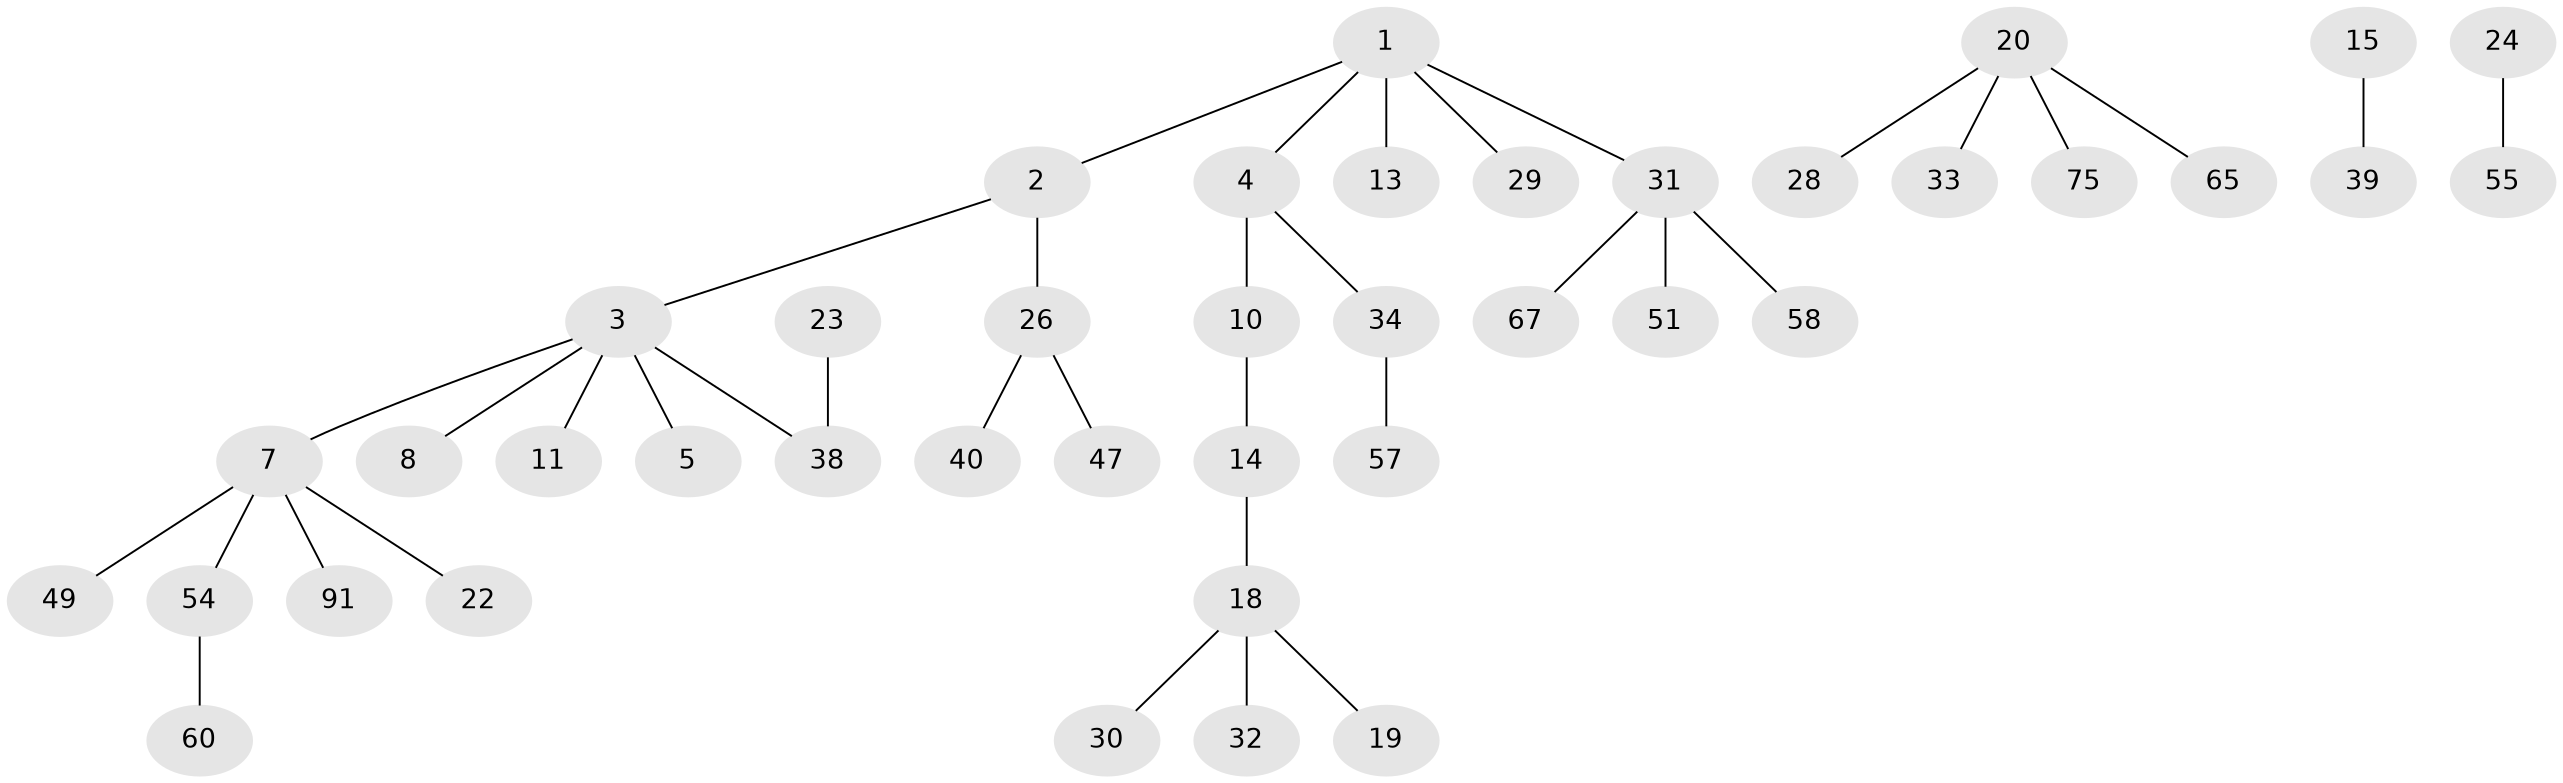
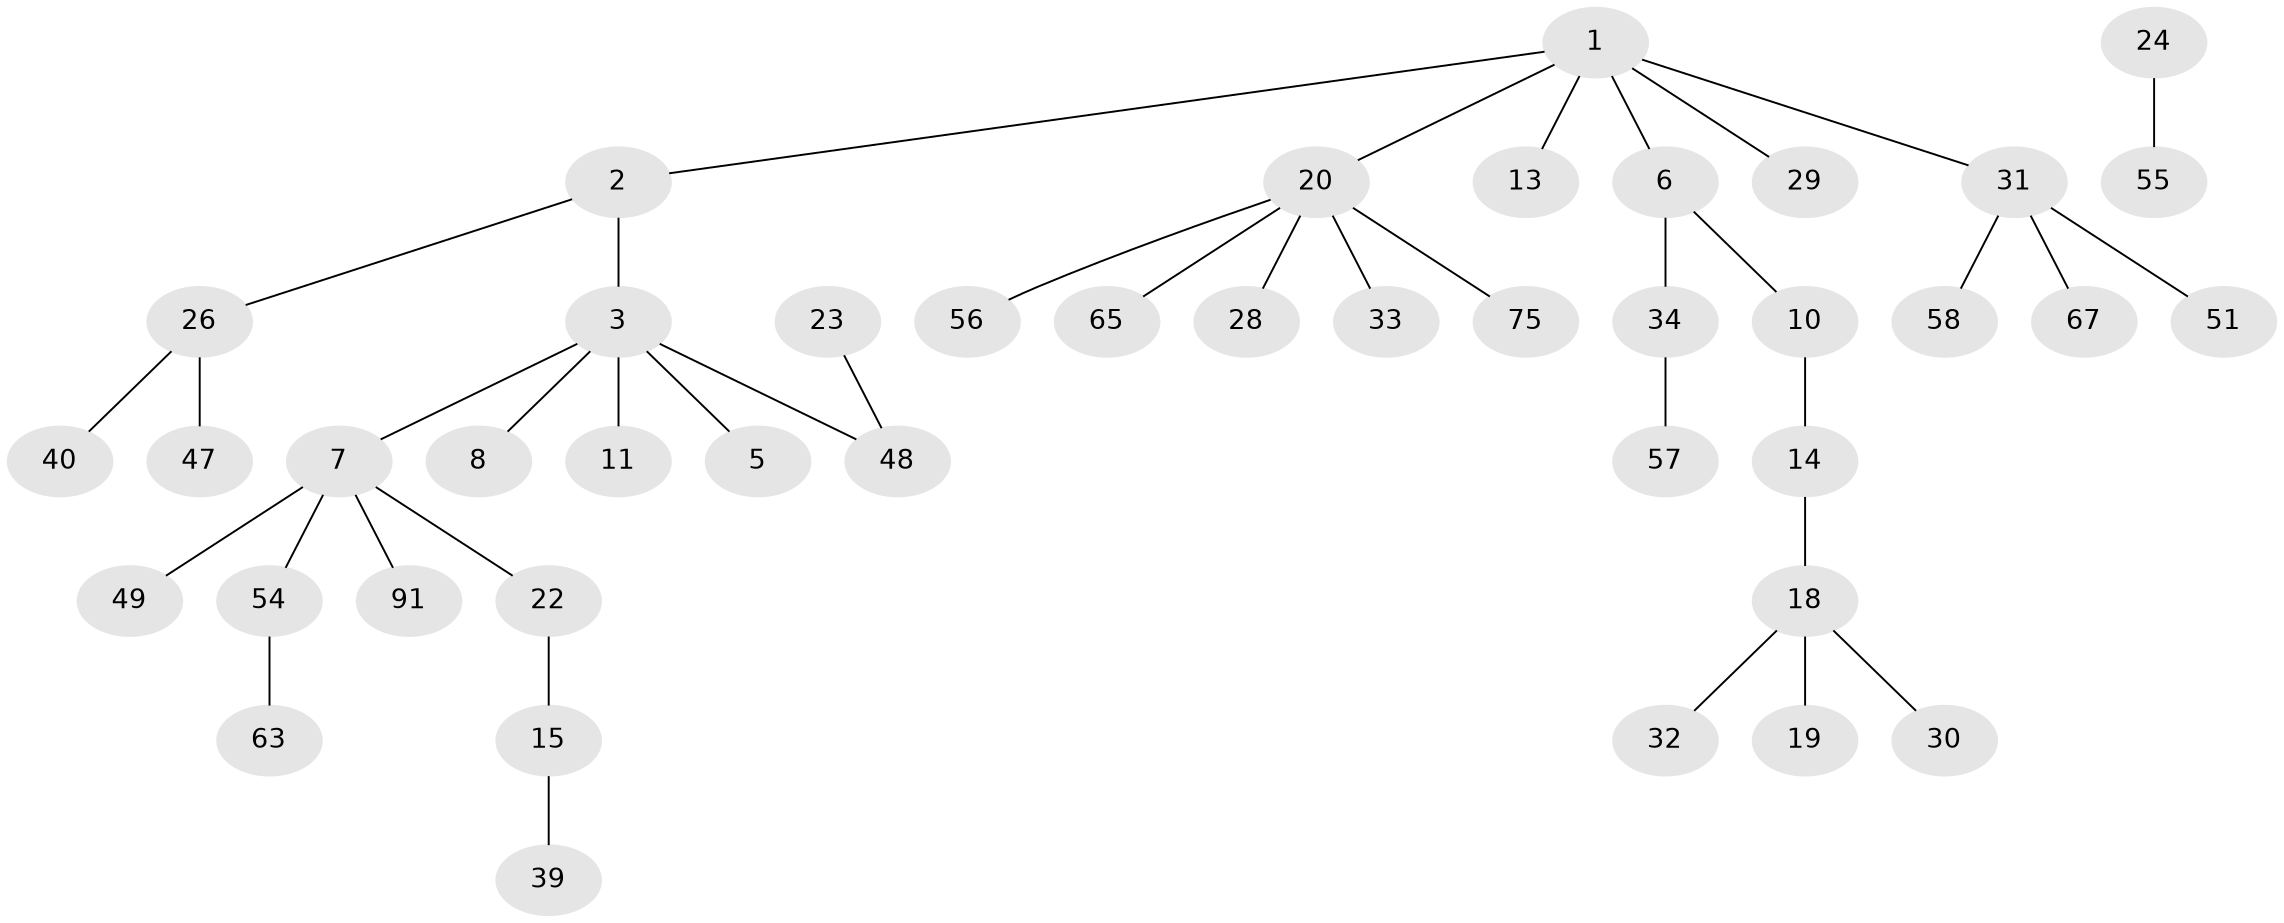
none -> (1456, 112)
(1247, 182) -> (1666, 182)
none -> (968, 322)
(828, 461) -> (898, 461)
none -> (549, 671)
(200, 741) -> (270, 741)
